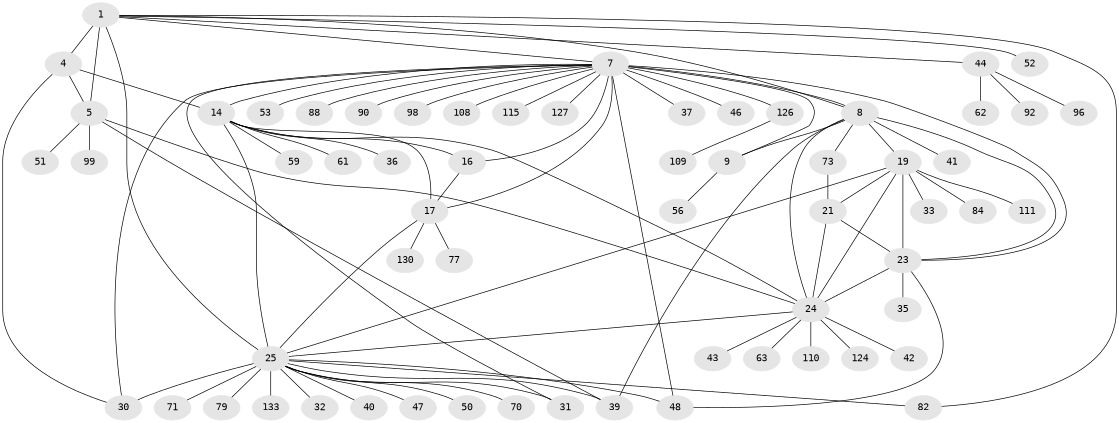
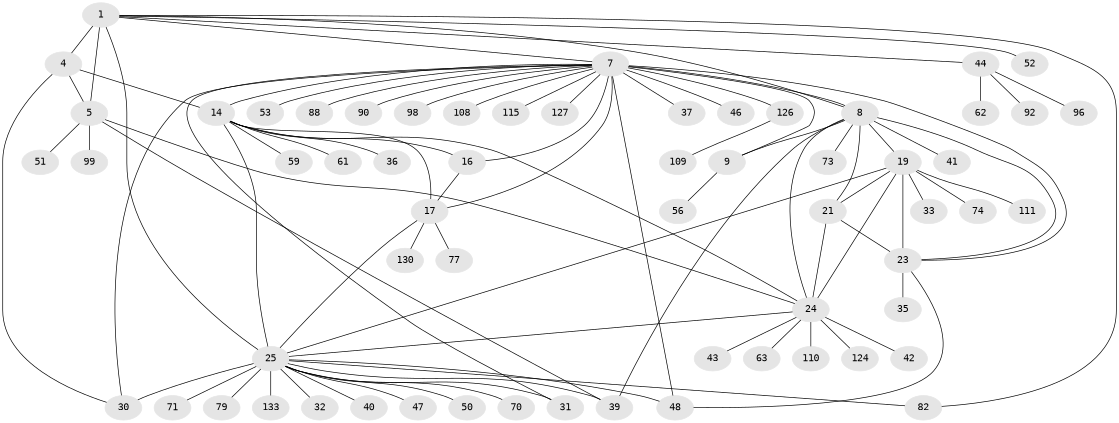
(828, 191) -> (855, 165)
(978, 211) -> (978, 211)
(857, 285) -> none
